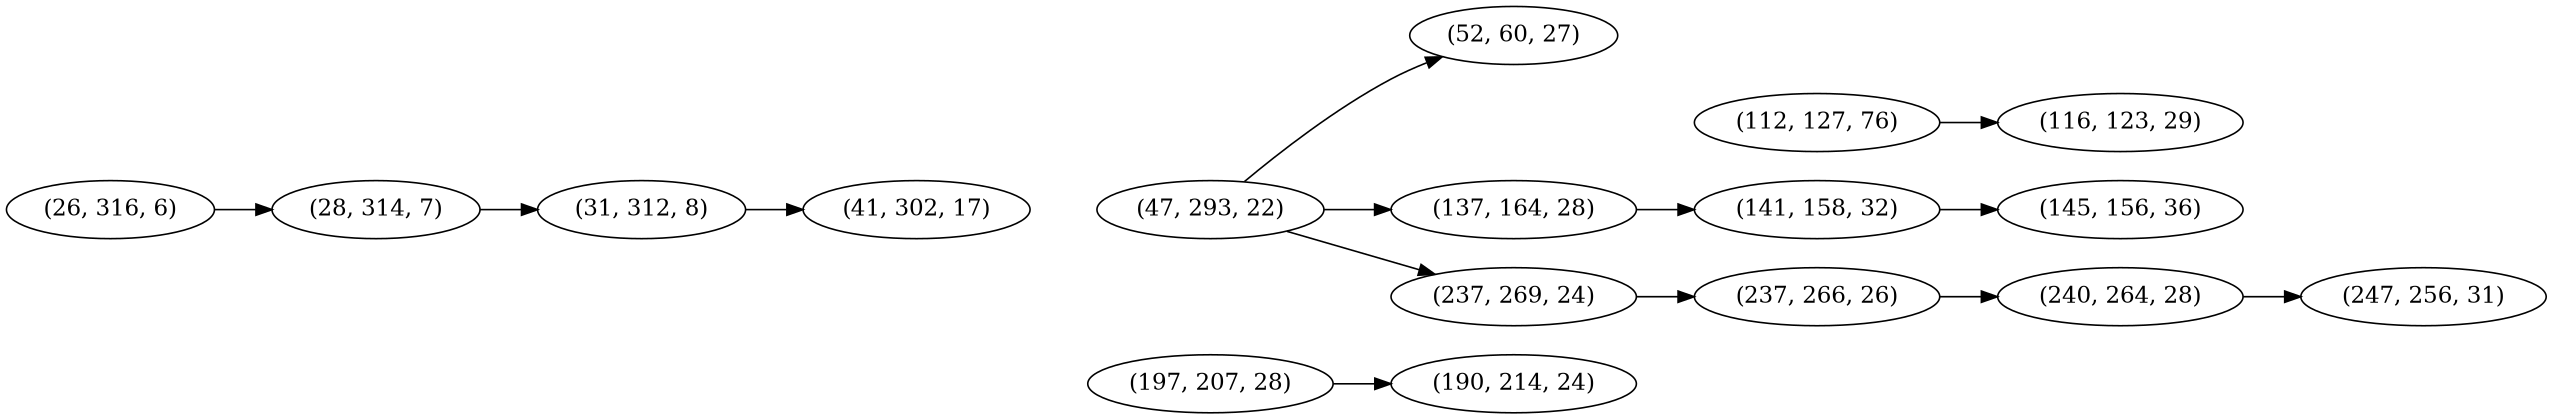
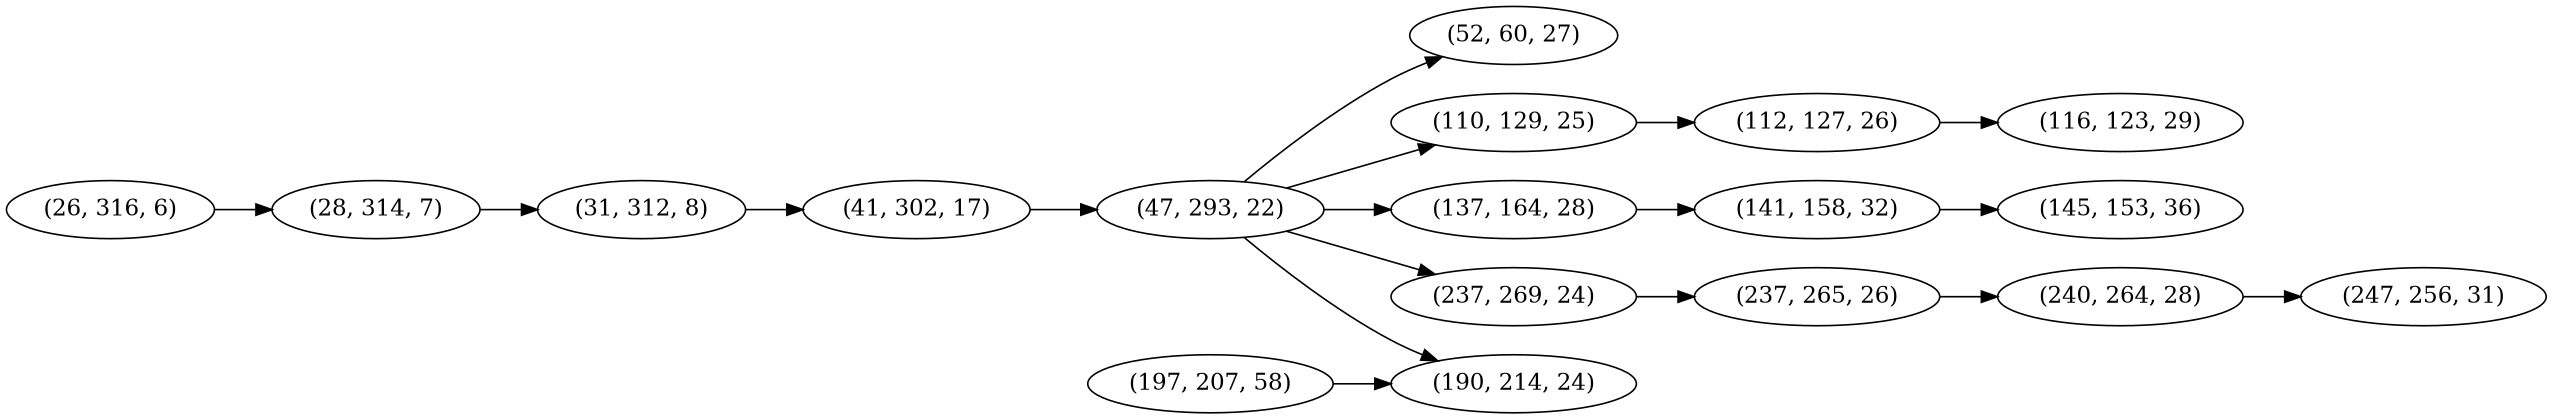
none -> (1514, 123)
(1817, 123) -> (1817, 123)
none -> (1055, 210)
(2120, 210) -> (2120, 210)
(1817, 297) -> (1817, 297)
none -> (1329, 302)
(1210, 384) -> (1210, 384)
